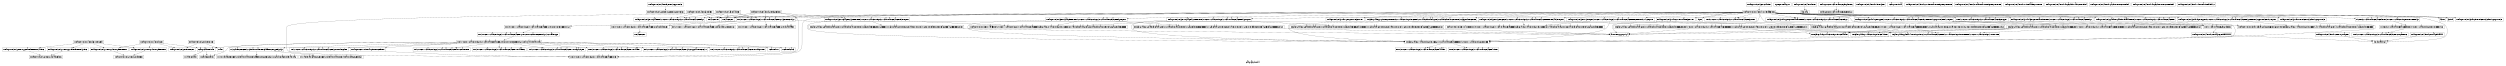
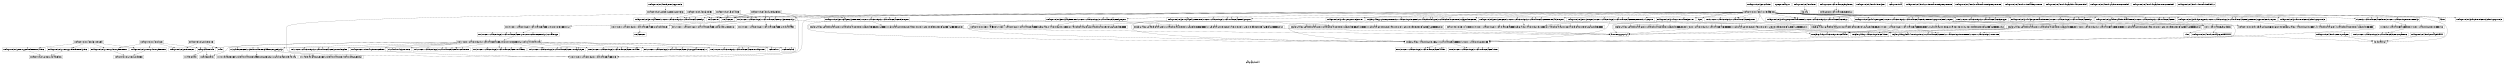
(2451, 20) -> none
none -> (2187, 35)
none -> (399, 50)
